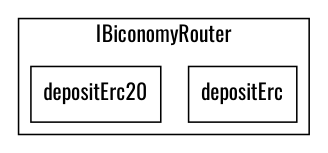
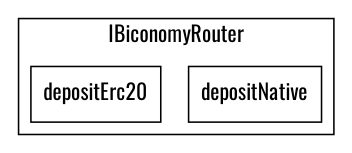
(243, 94) -> (255, 94)
